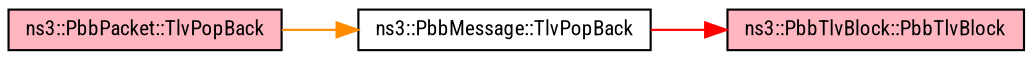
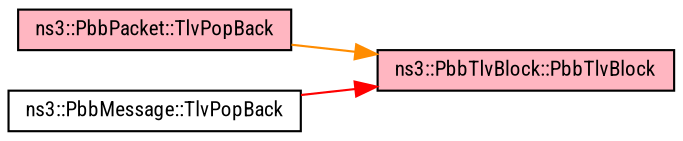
(309, 30) -> (323, 48)
